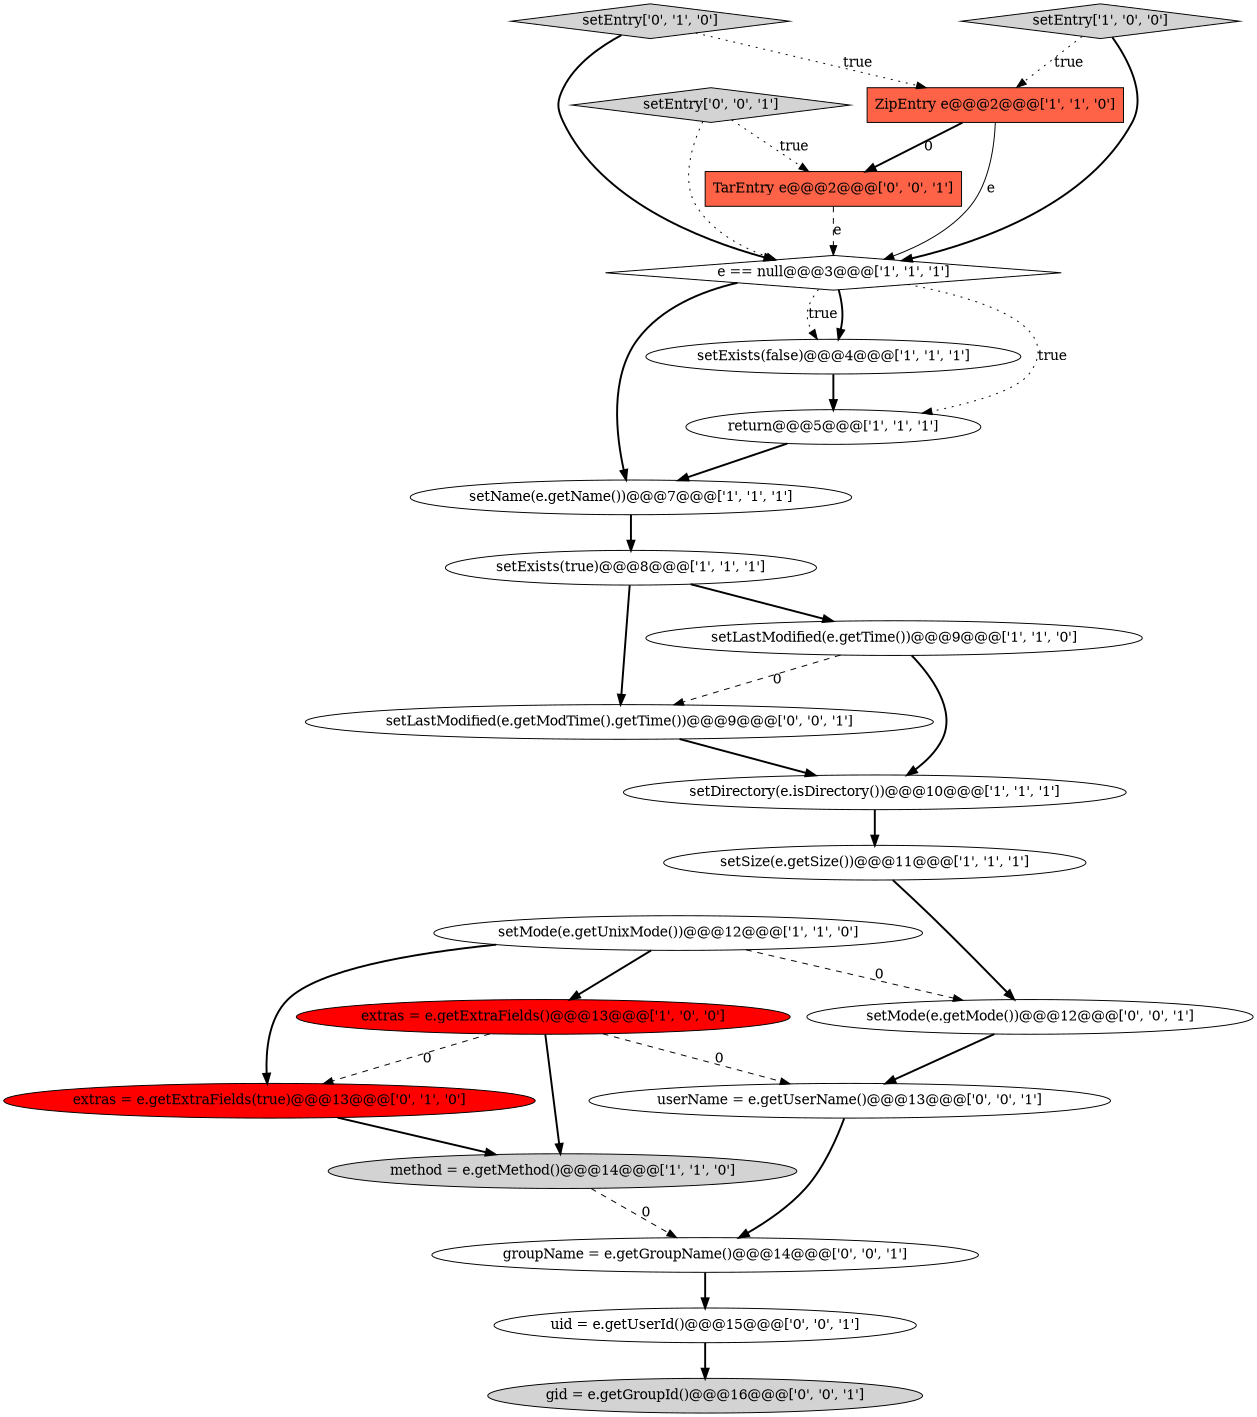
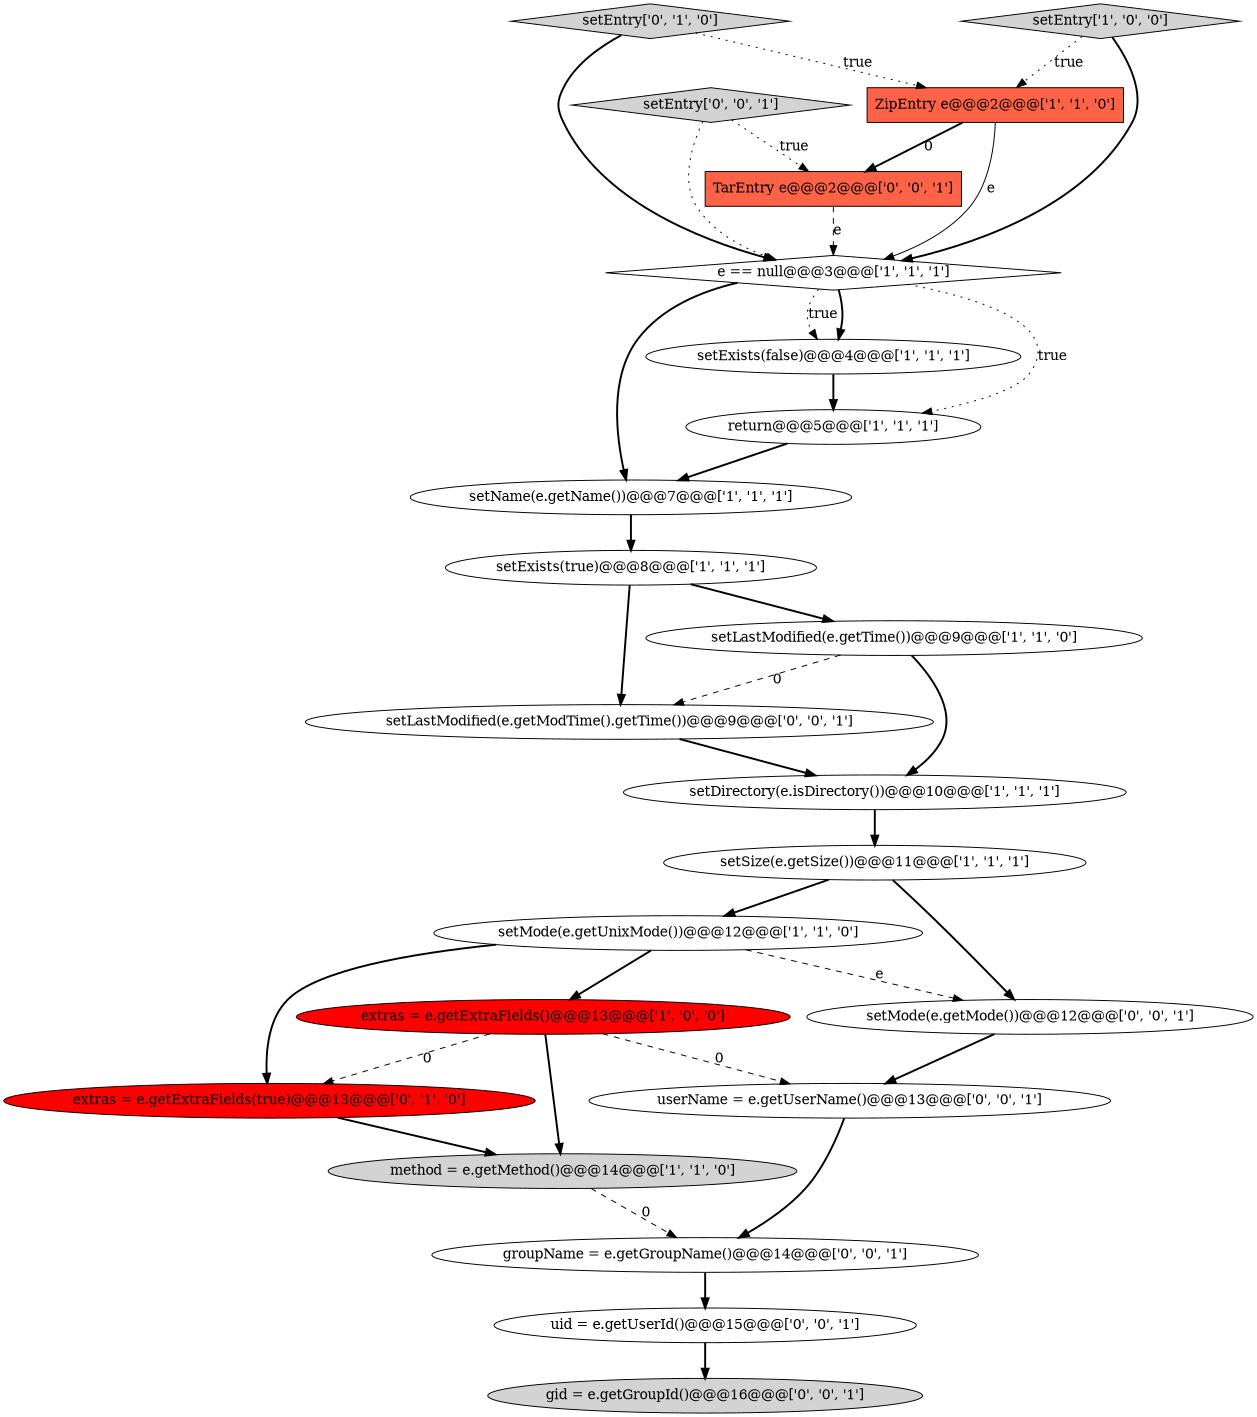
none -> (781, 896)
(880, 975) -> (880, 975)
